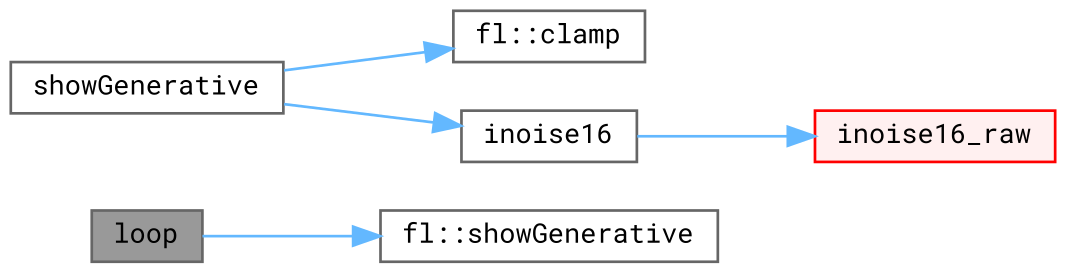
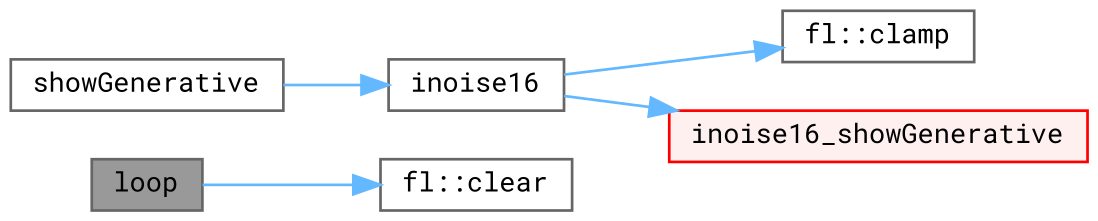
(355, 61) -> (660, 63)
(935, 136) -> (878, 136)
(549, 236) -> (476, 185)
